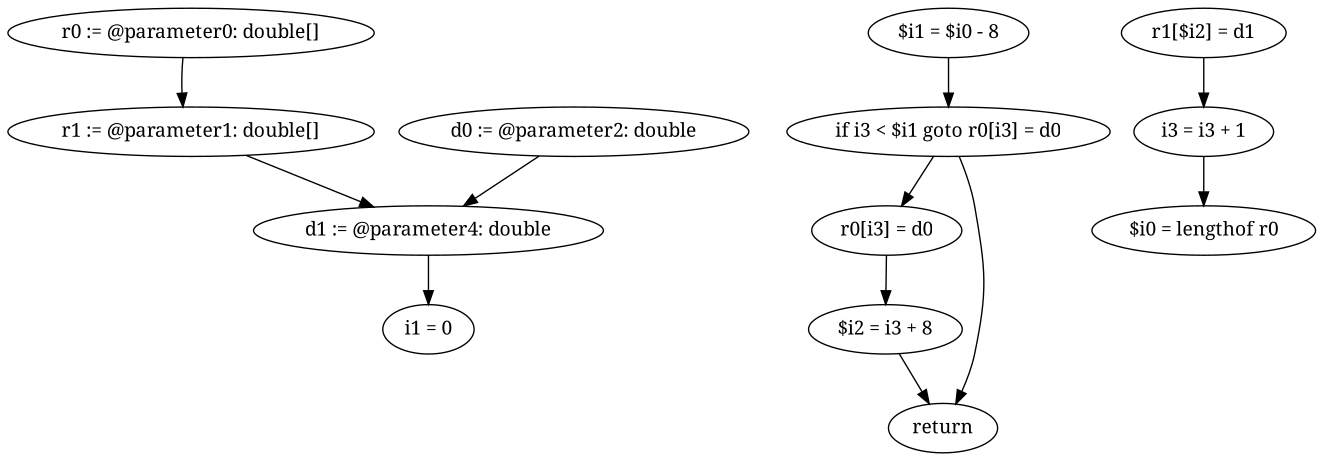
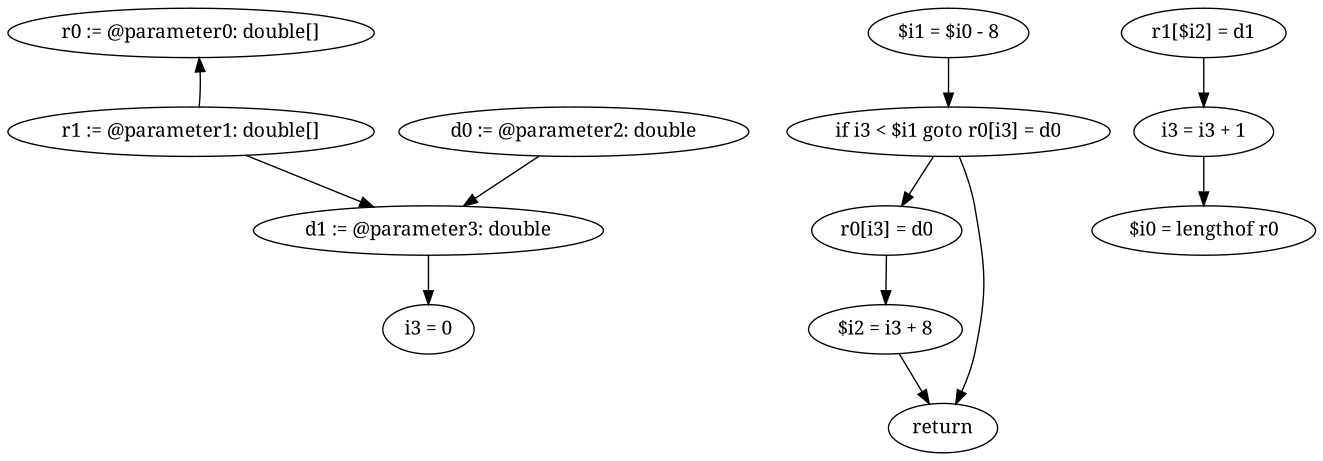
(182, 76) -> (200, 89)
(428, 231) -> (428, 231)
(428, 329) -> (428, 329)
